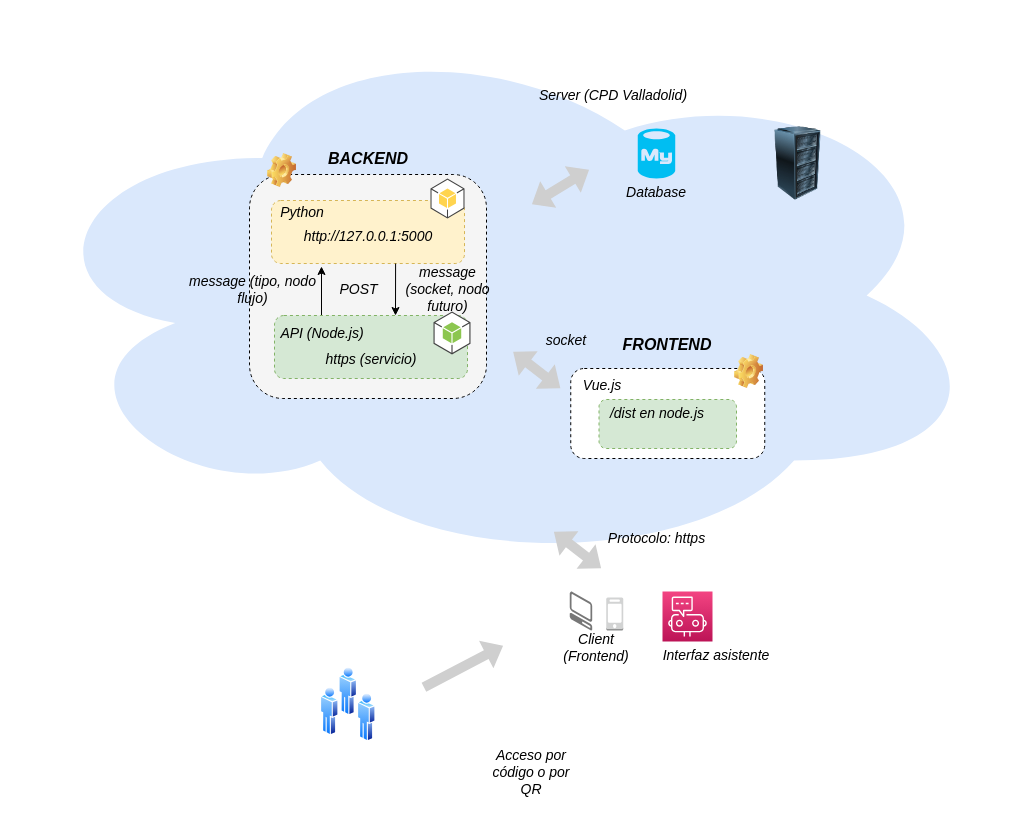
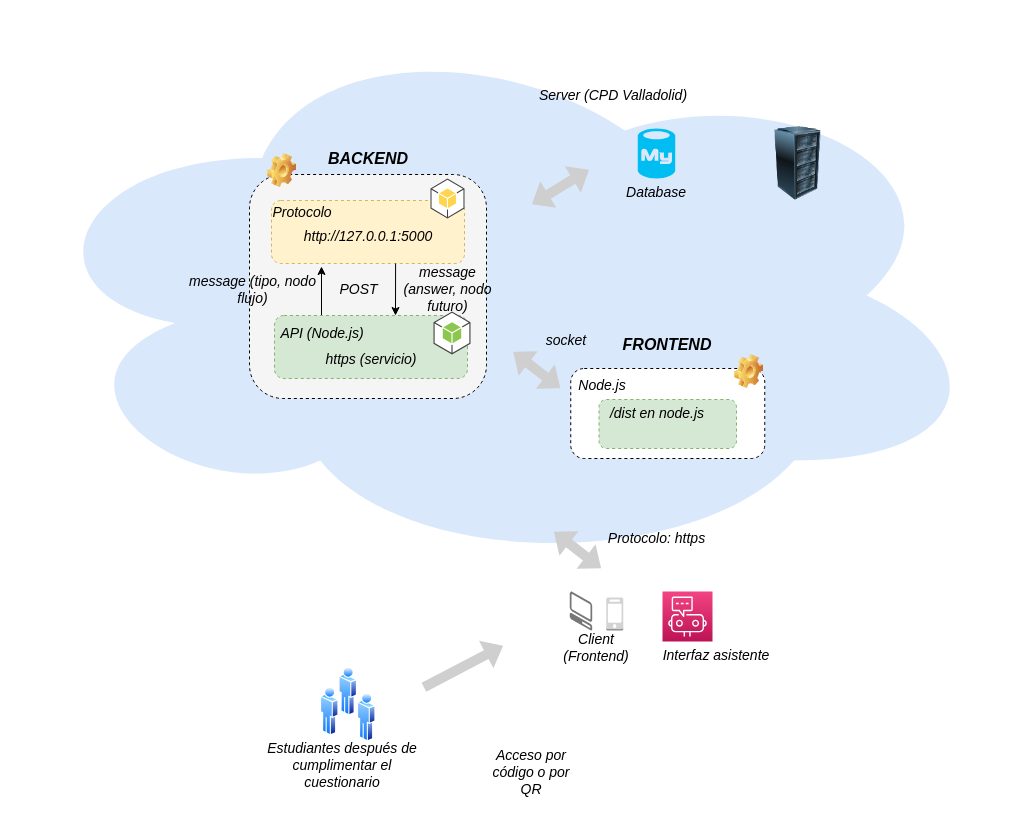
(303, 213) -> (303, 213)
(448, 290) -> (448, 290)
(603, 386) -> (603, 386)
none -> (343, 765)
